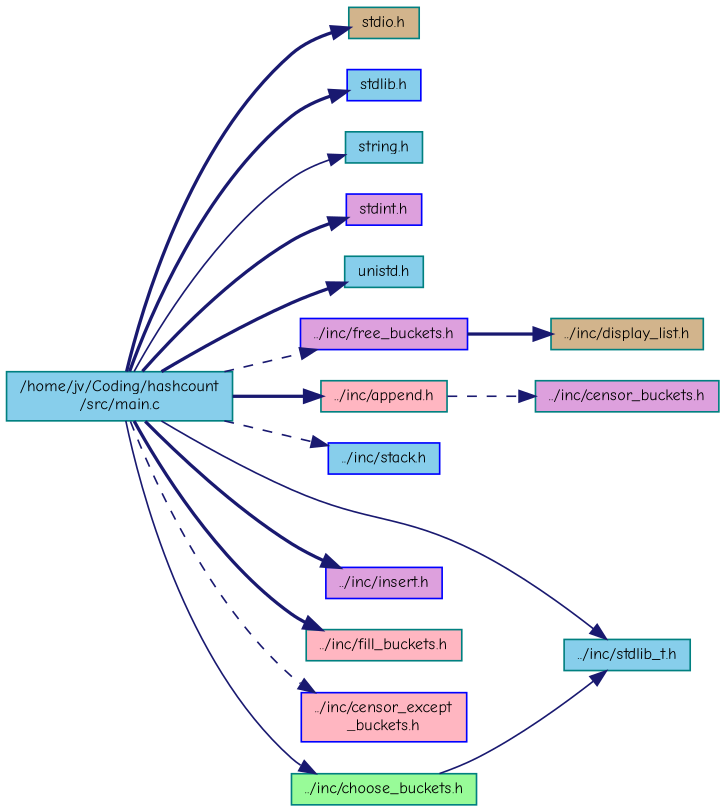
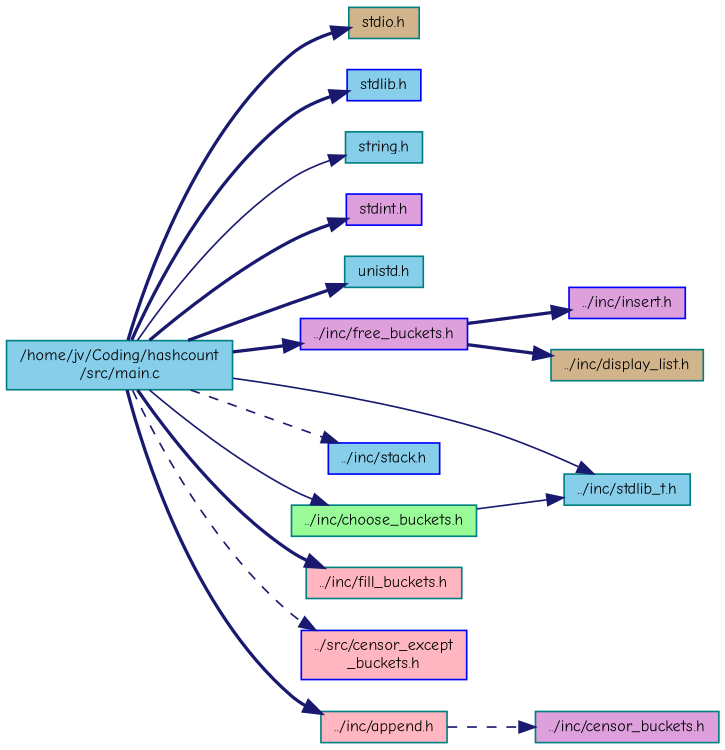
(262, 363) -> (258, 349)
(229, 498) -> (510, 318)
(384, 717) -> (384, 655)
